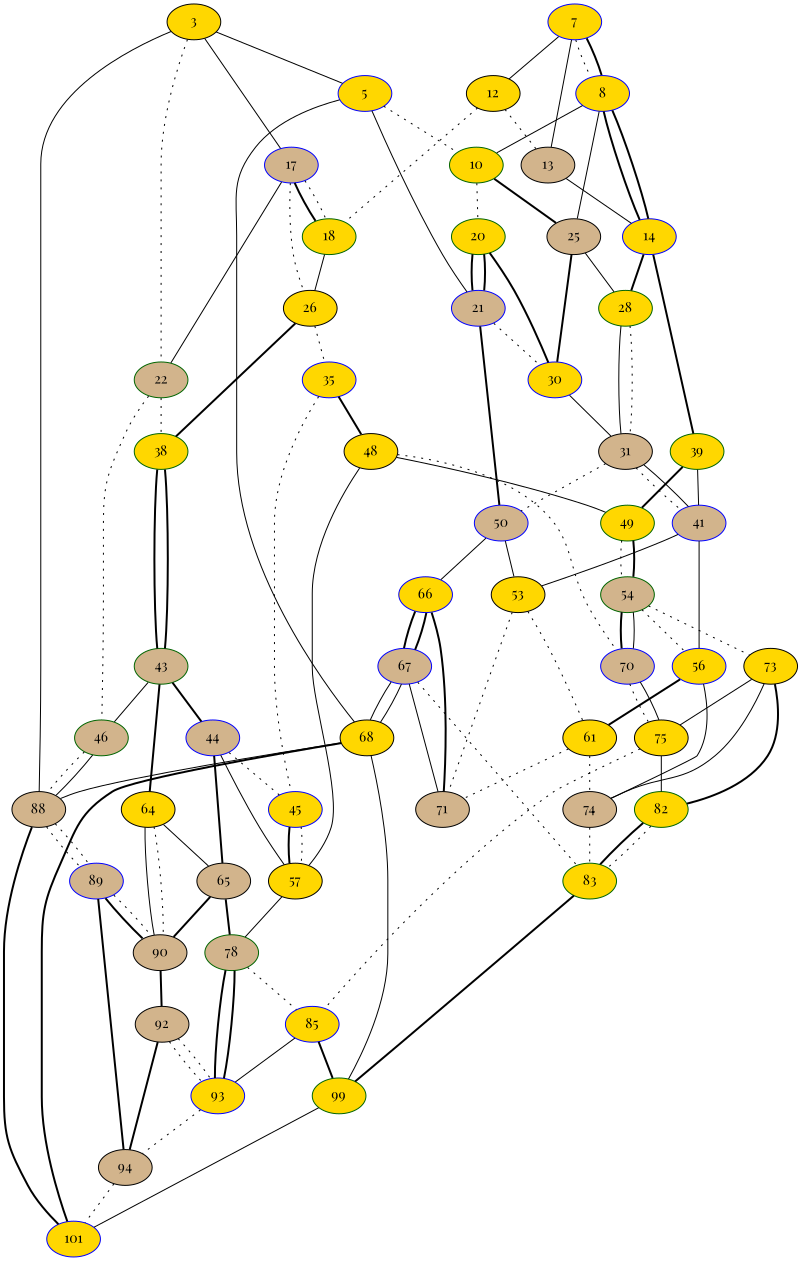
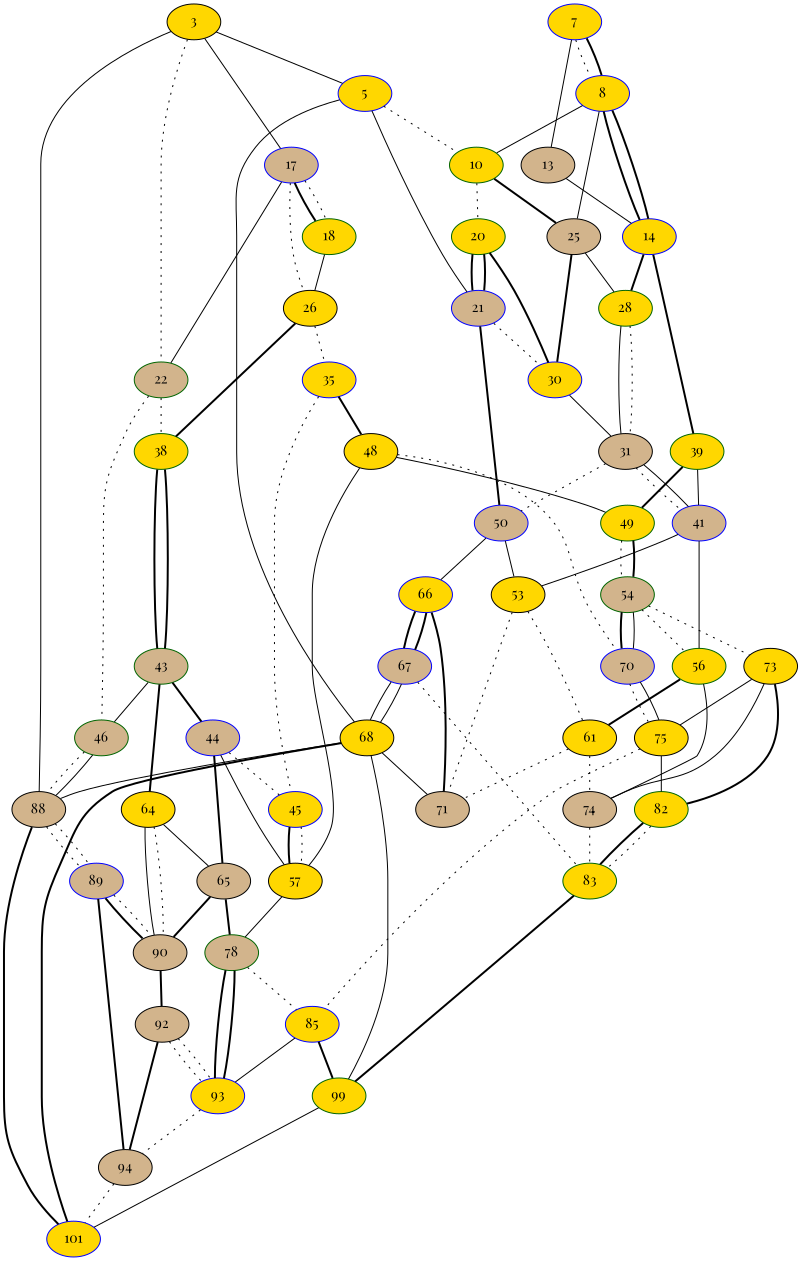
(493, 93) -> none
(699, 666) -> (699, 666)
(424, 738) -> (405, 774)
